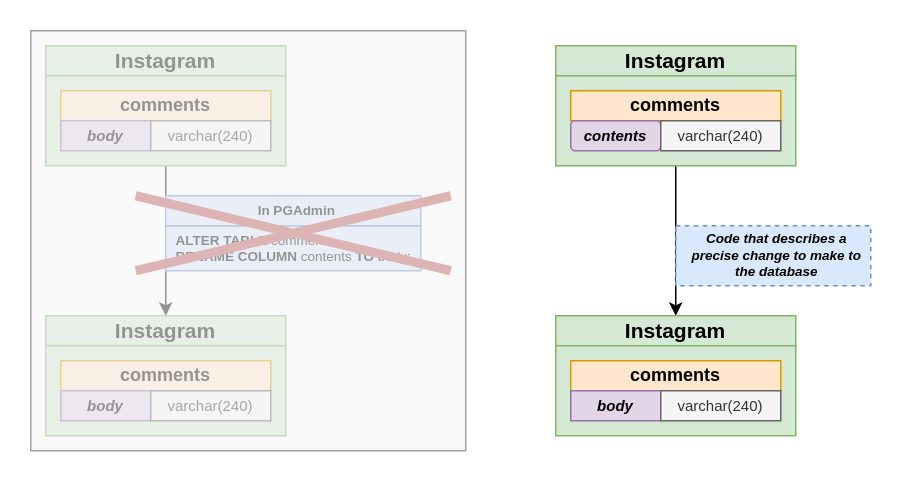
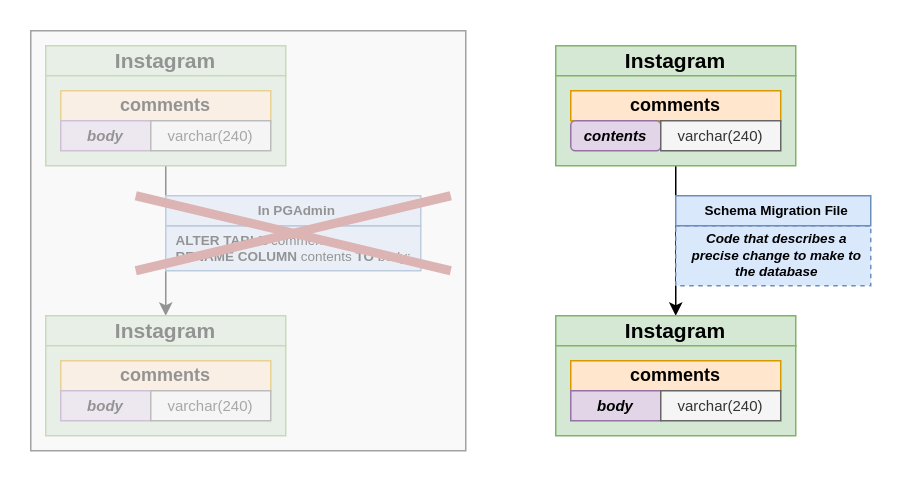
none -> (773, 211)
